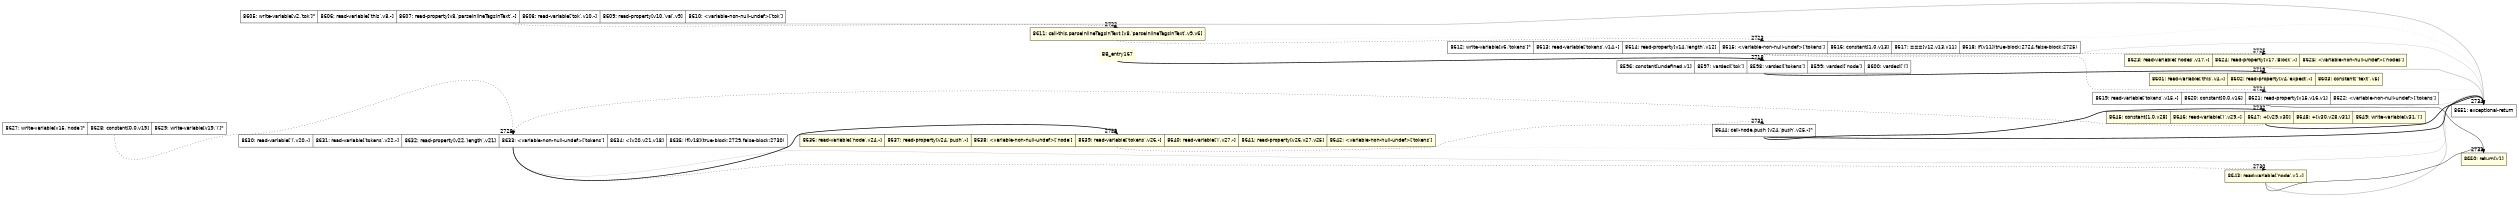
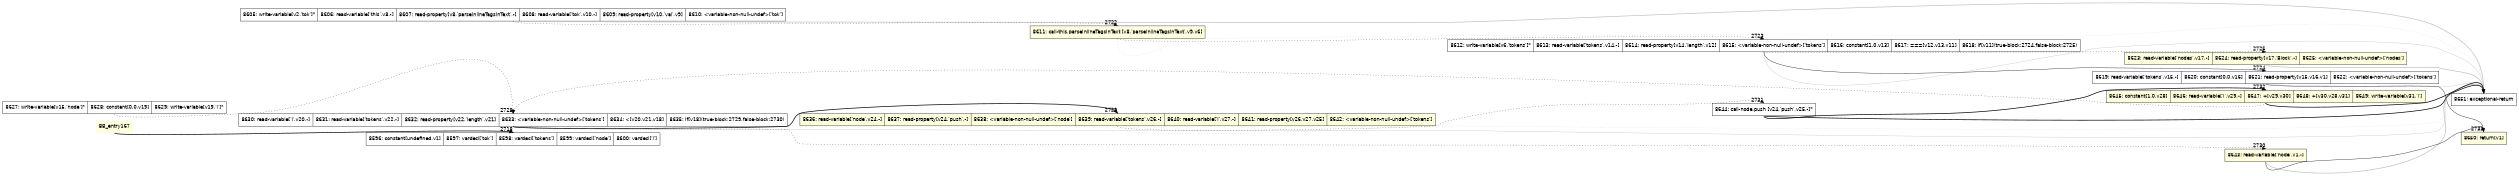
(2051, 56) -> (2011, 71)
(2266, 79) -> none
